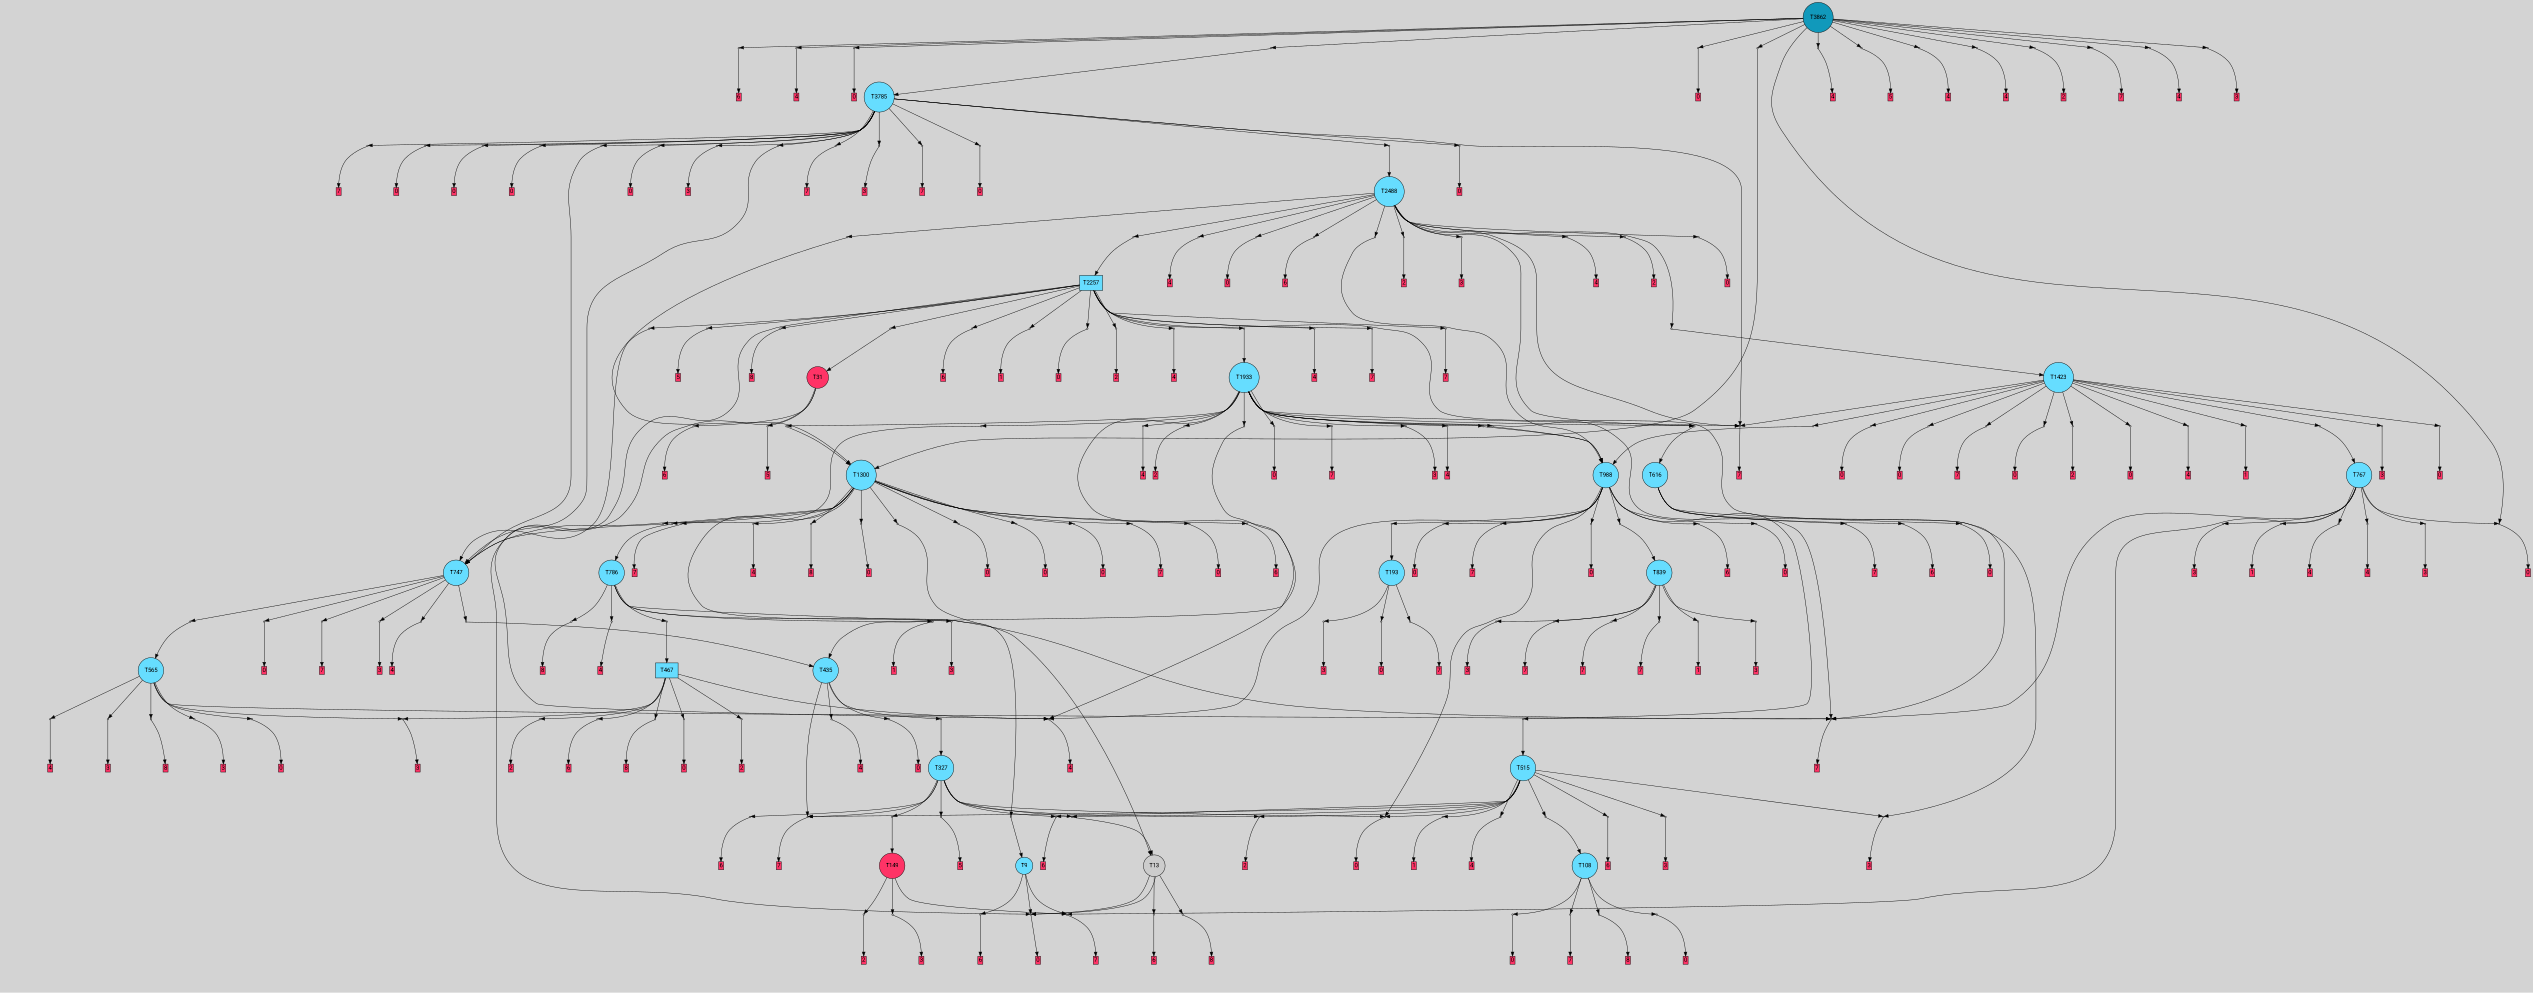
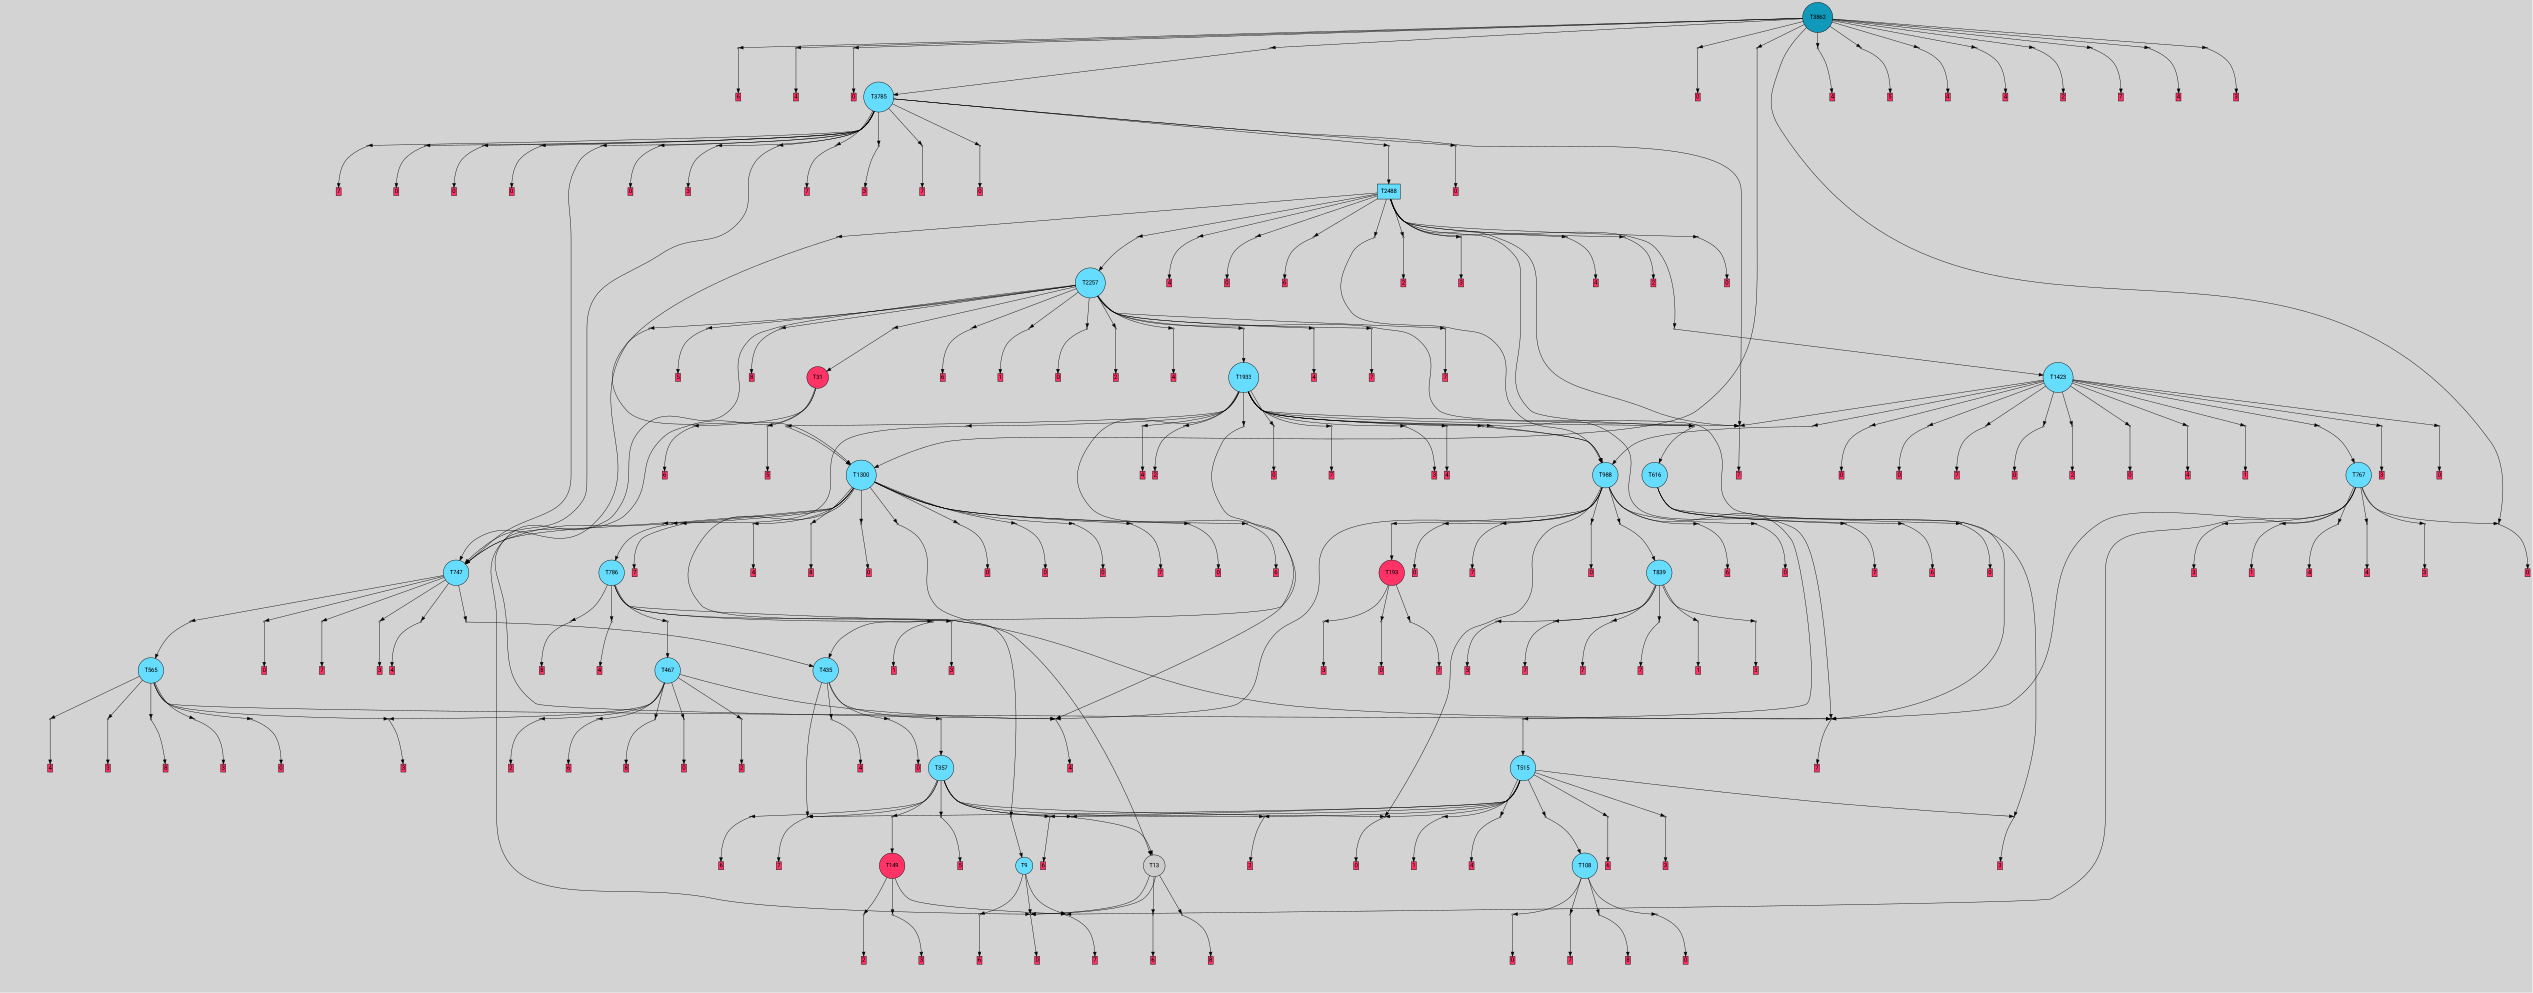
(1389, 192) -> (1389, 192)
(1091, 283) -> (1090, 283)
(1392, 573) -> (1392, 573)
(667, 670) -> (668, 670)
(941, 768) -> (941, 768)
